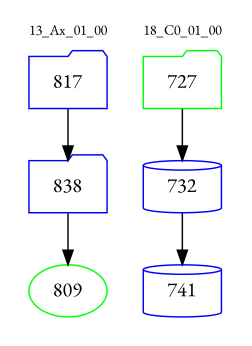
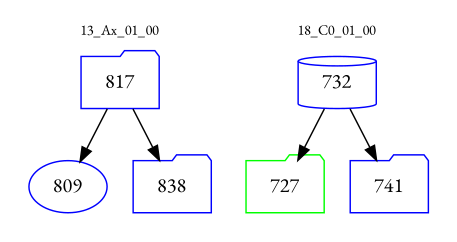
(182, 127) -> (314, 128)
(68, 232) -> (97, 129)
(68, 291) -> (68, 187)
(182, 291) -> (389, 187)
